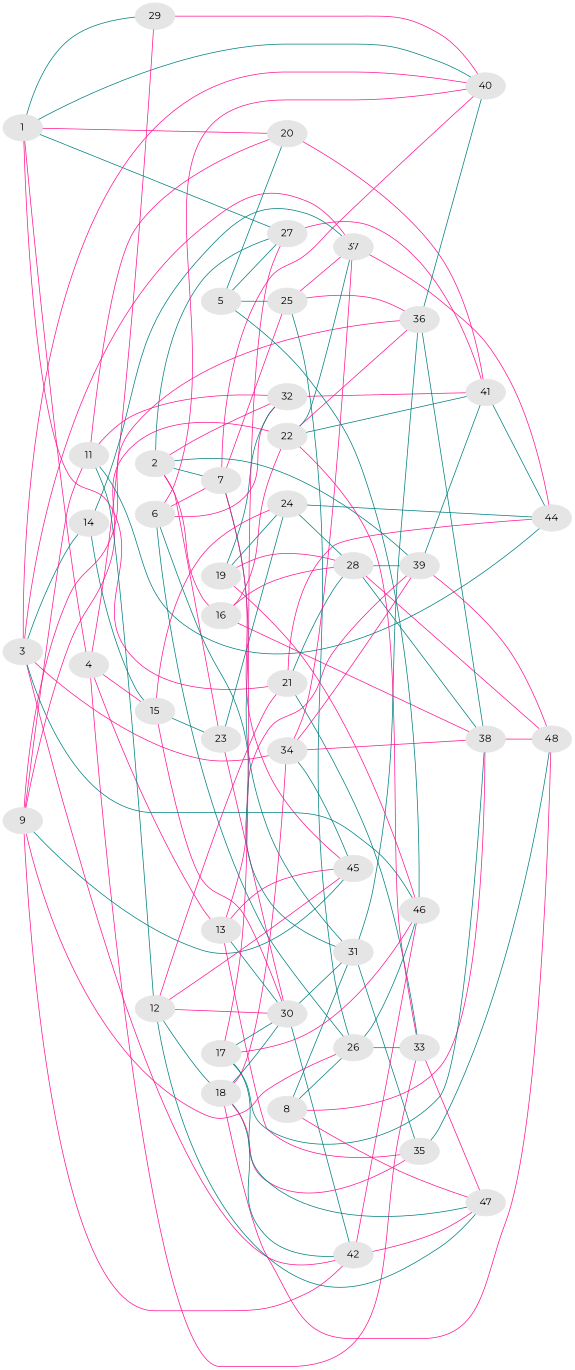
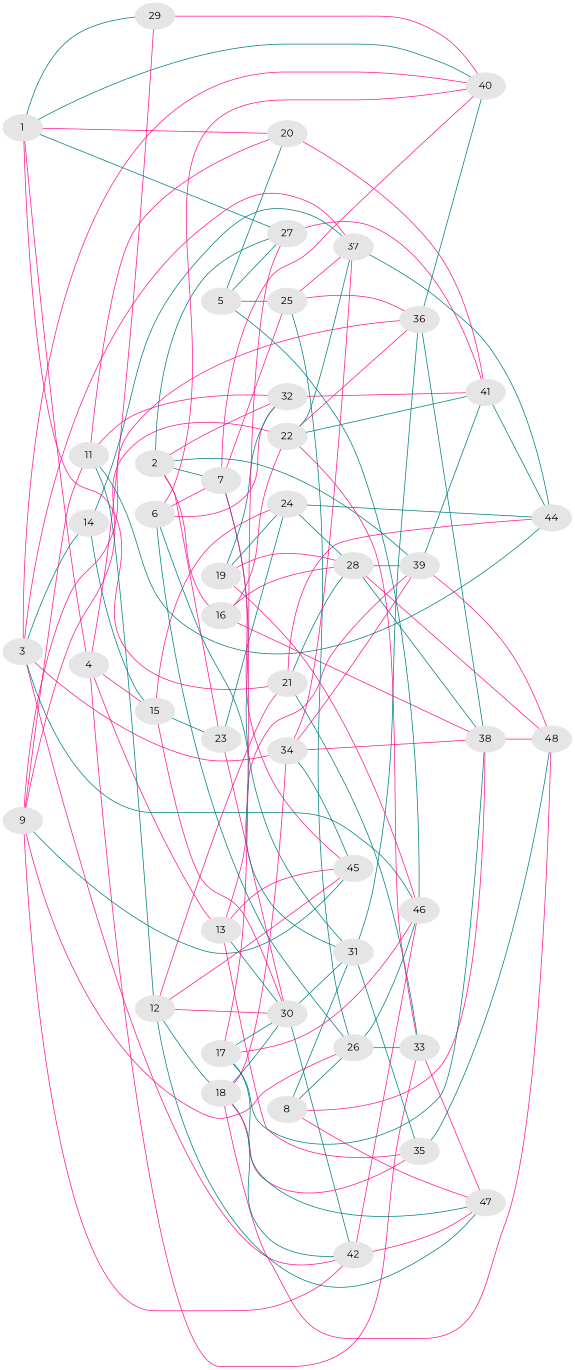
(494, 354) -> (494, 354)
